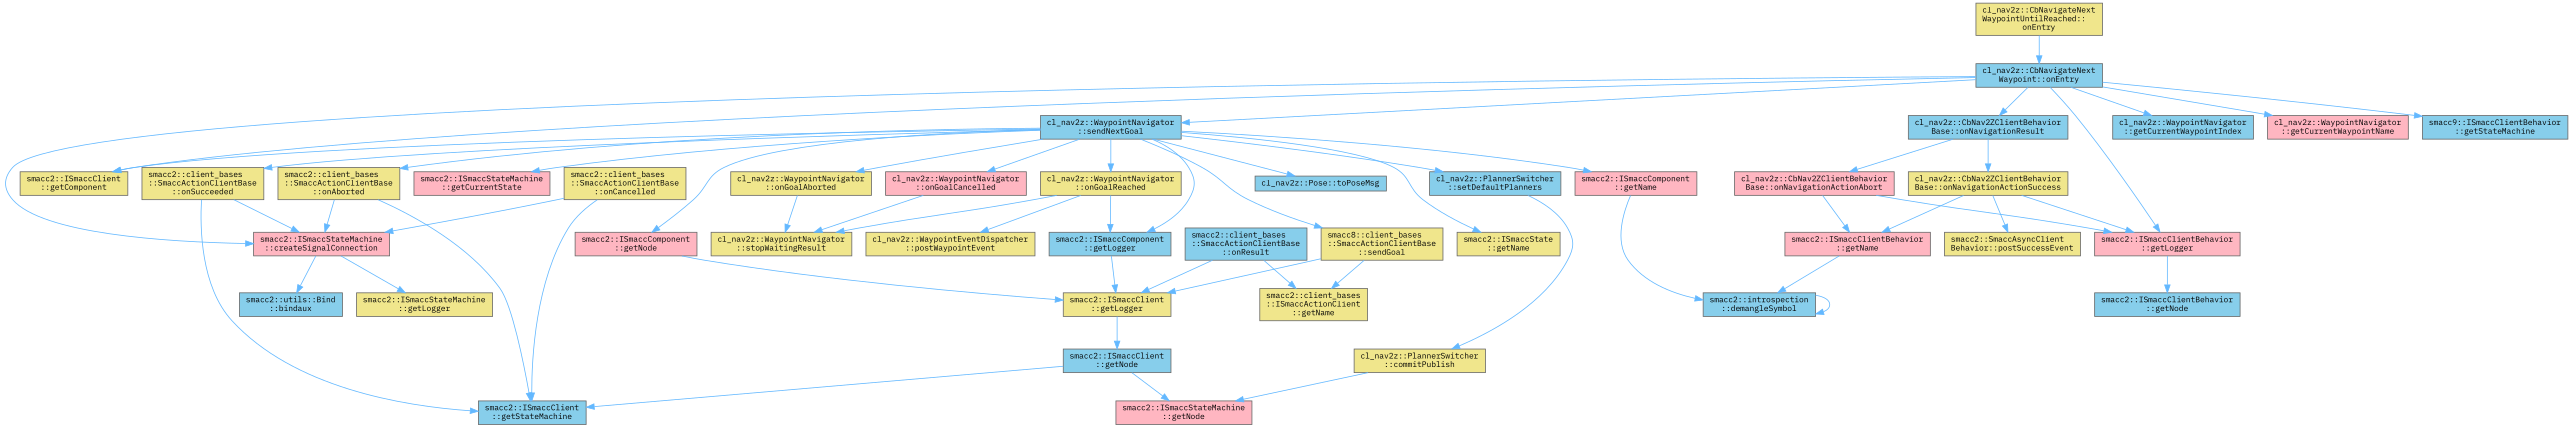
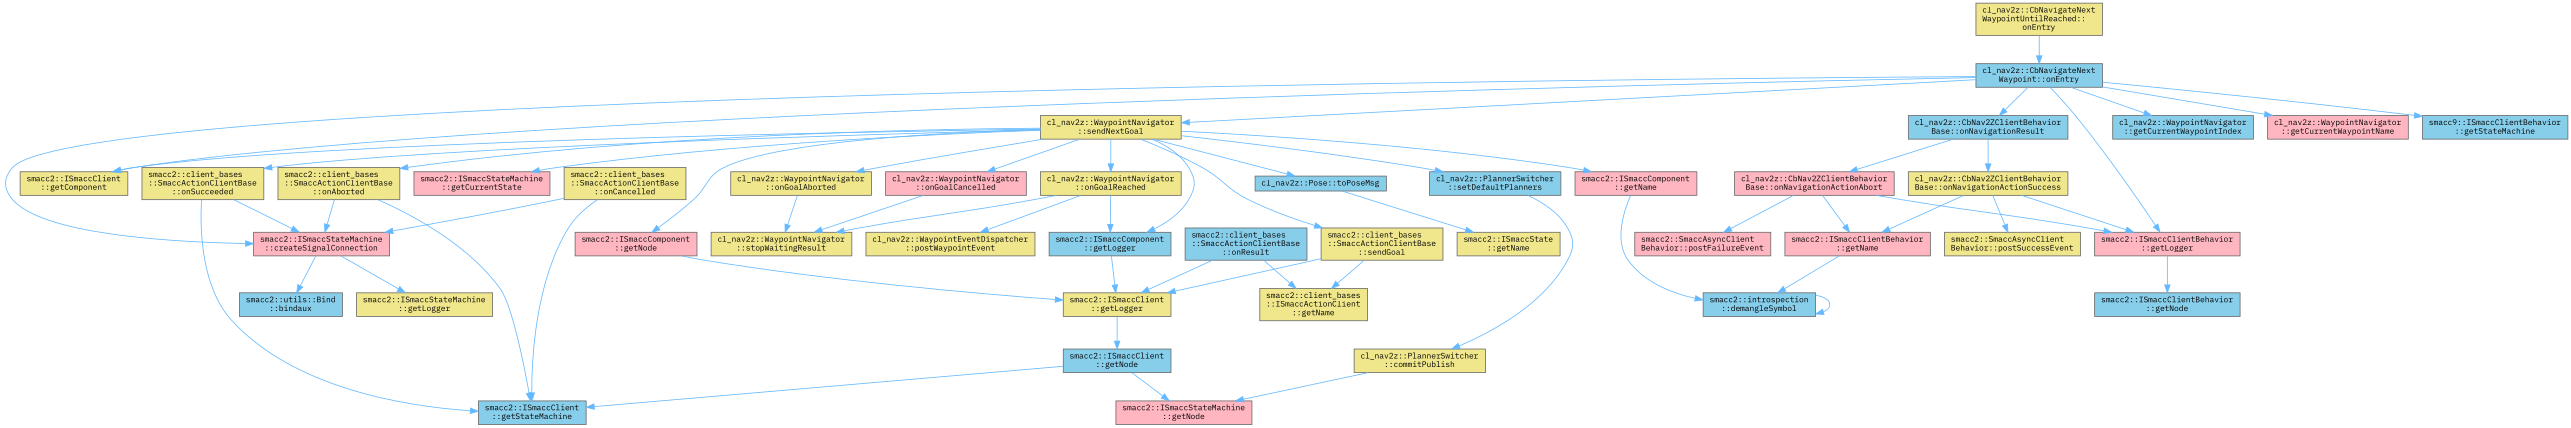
(1111, 127) -> (1111, 127)
(1324, 148) -> (1404, 210)
(1382, 244) -> (1382, 244)
none -> (1703, 244)
